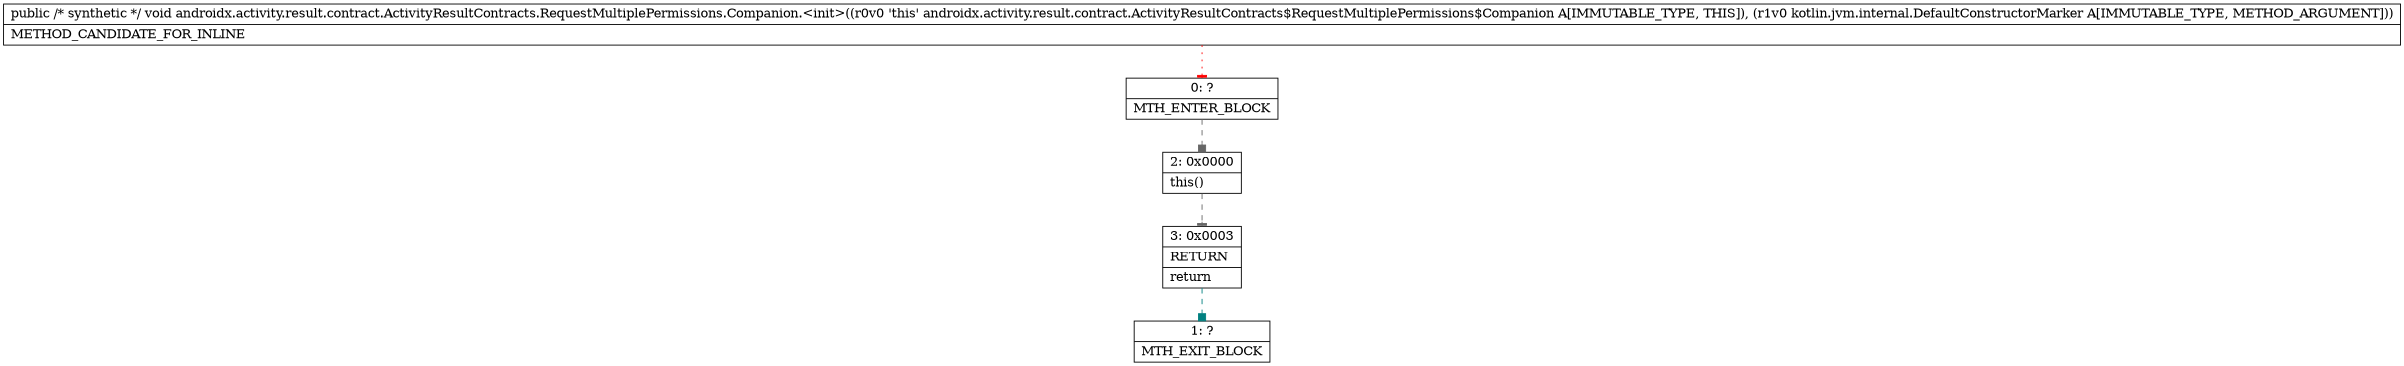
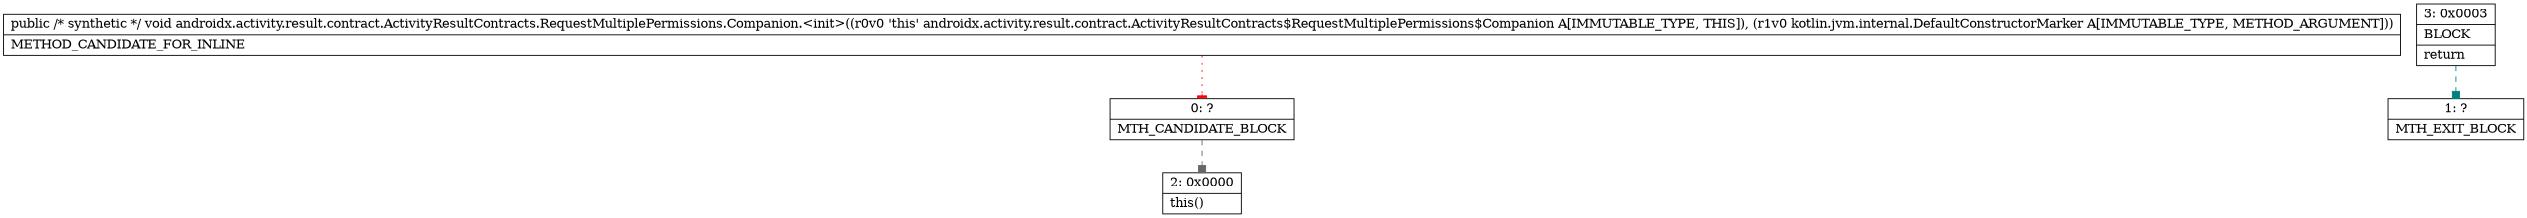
(1202, 109) -> (1202, 129)
(1202, 208) -> none
(1199, 257) -> (2447, 34)
